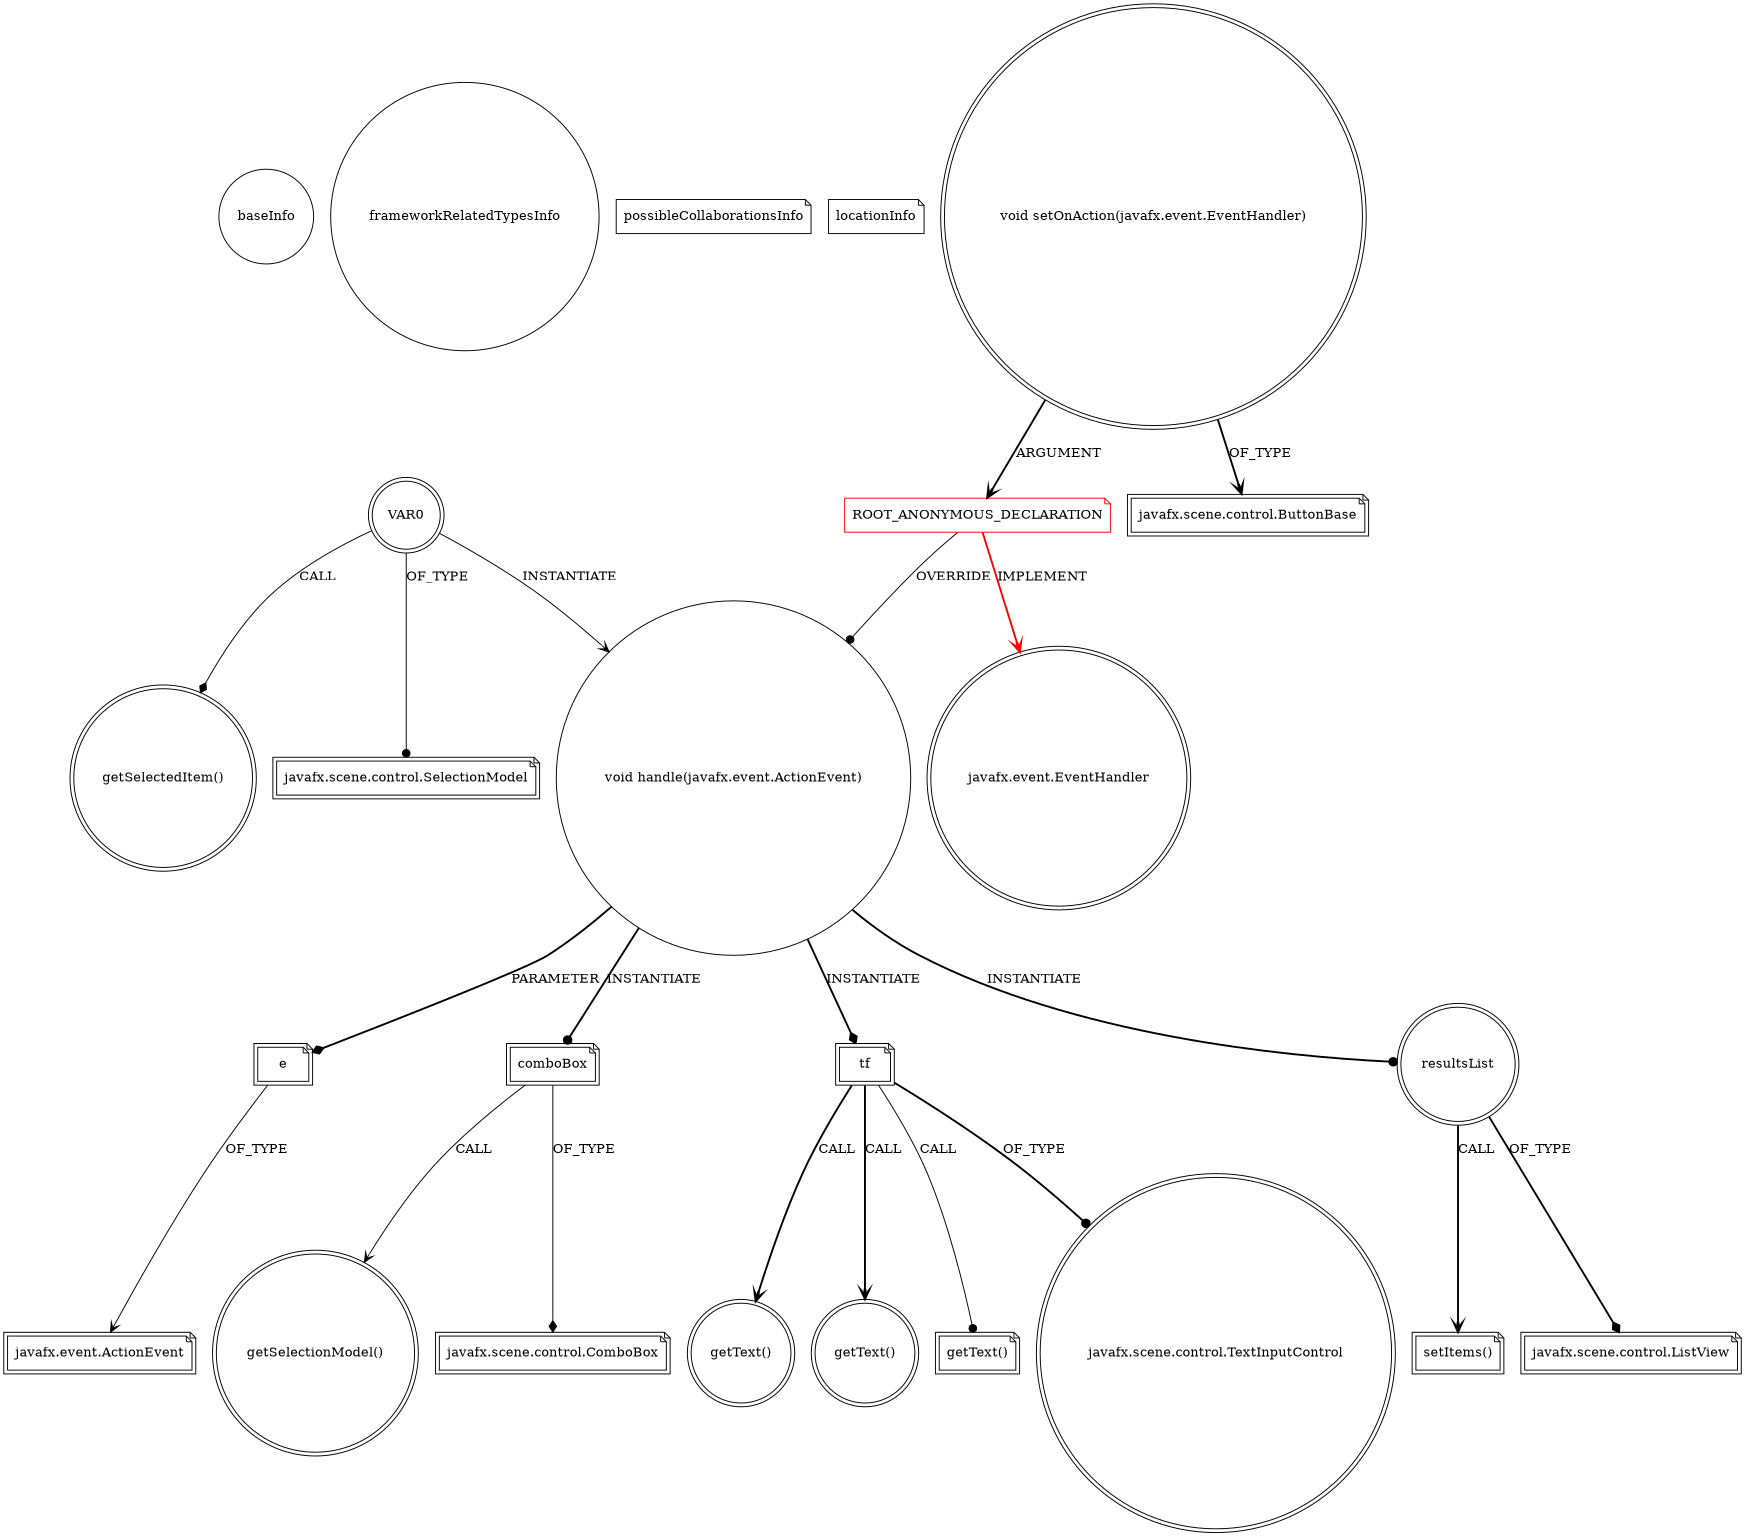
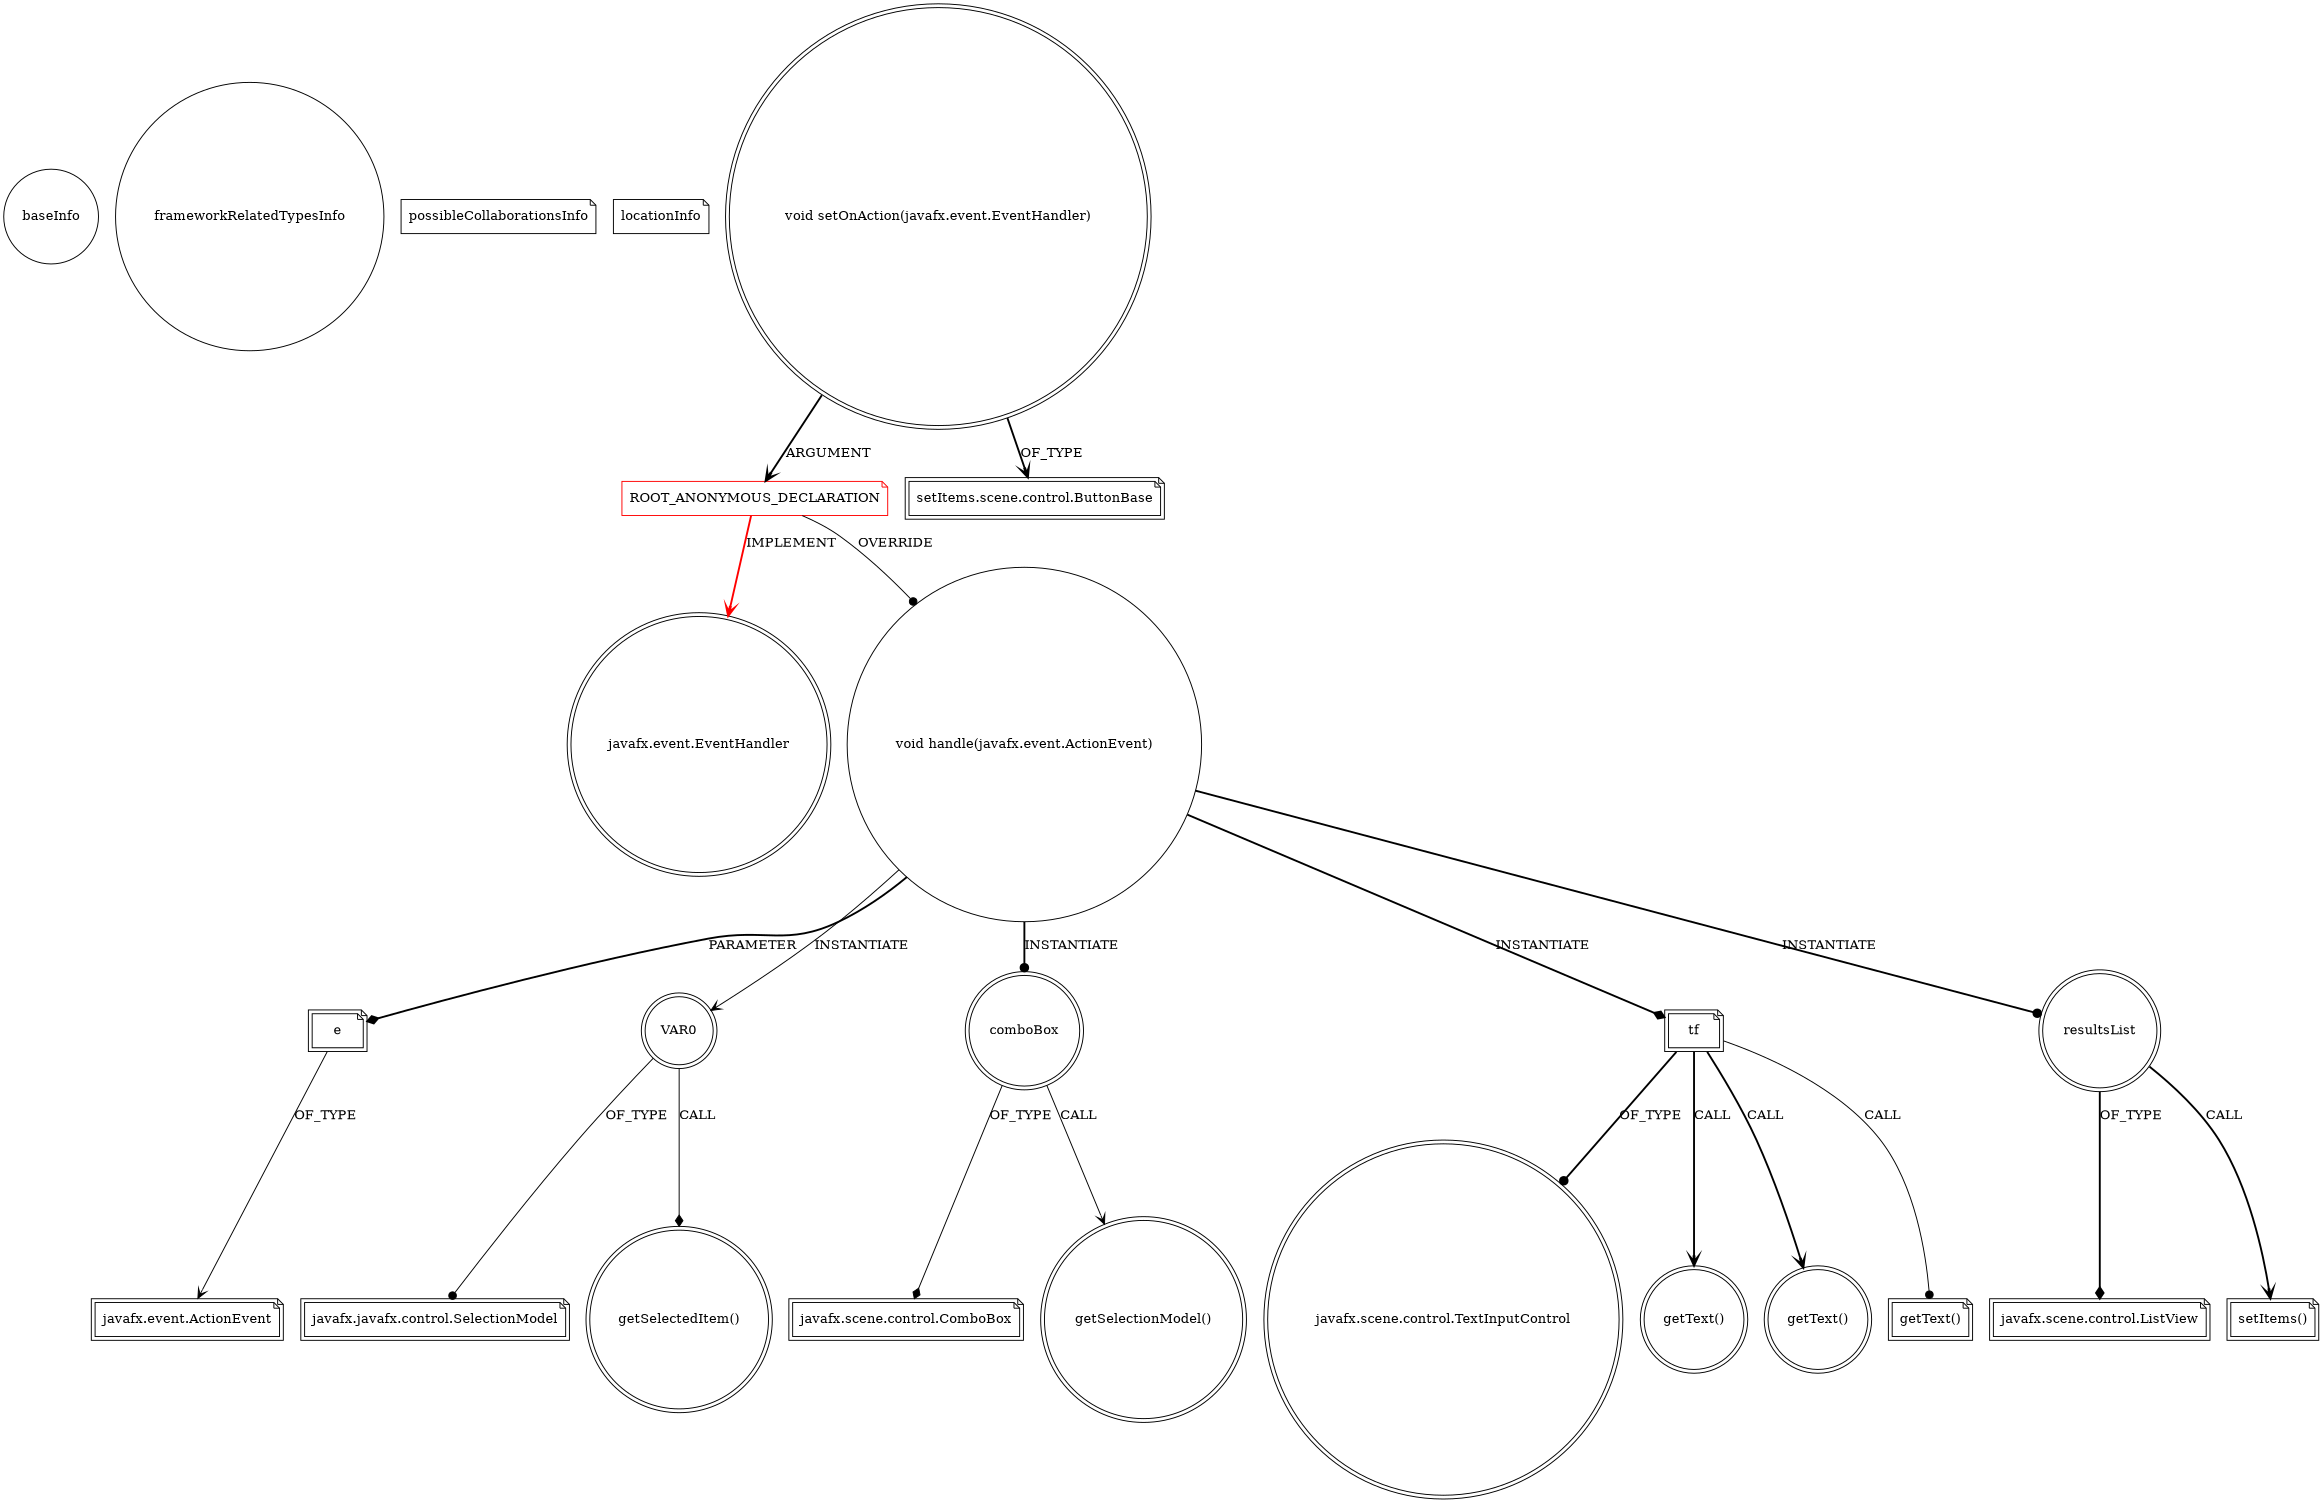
(1248, 515) -> (1035, 498)
(524, 584) -> (812, 942)
(406, 778) -> (435, 1320)
(553, 1064) -> (1024, 1031)
